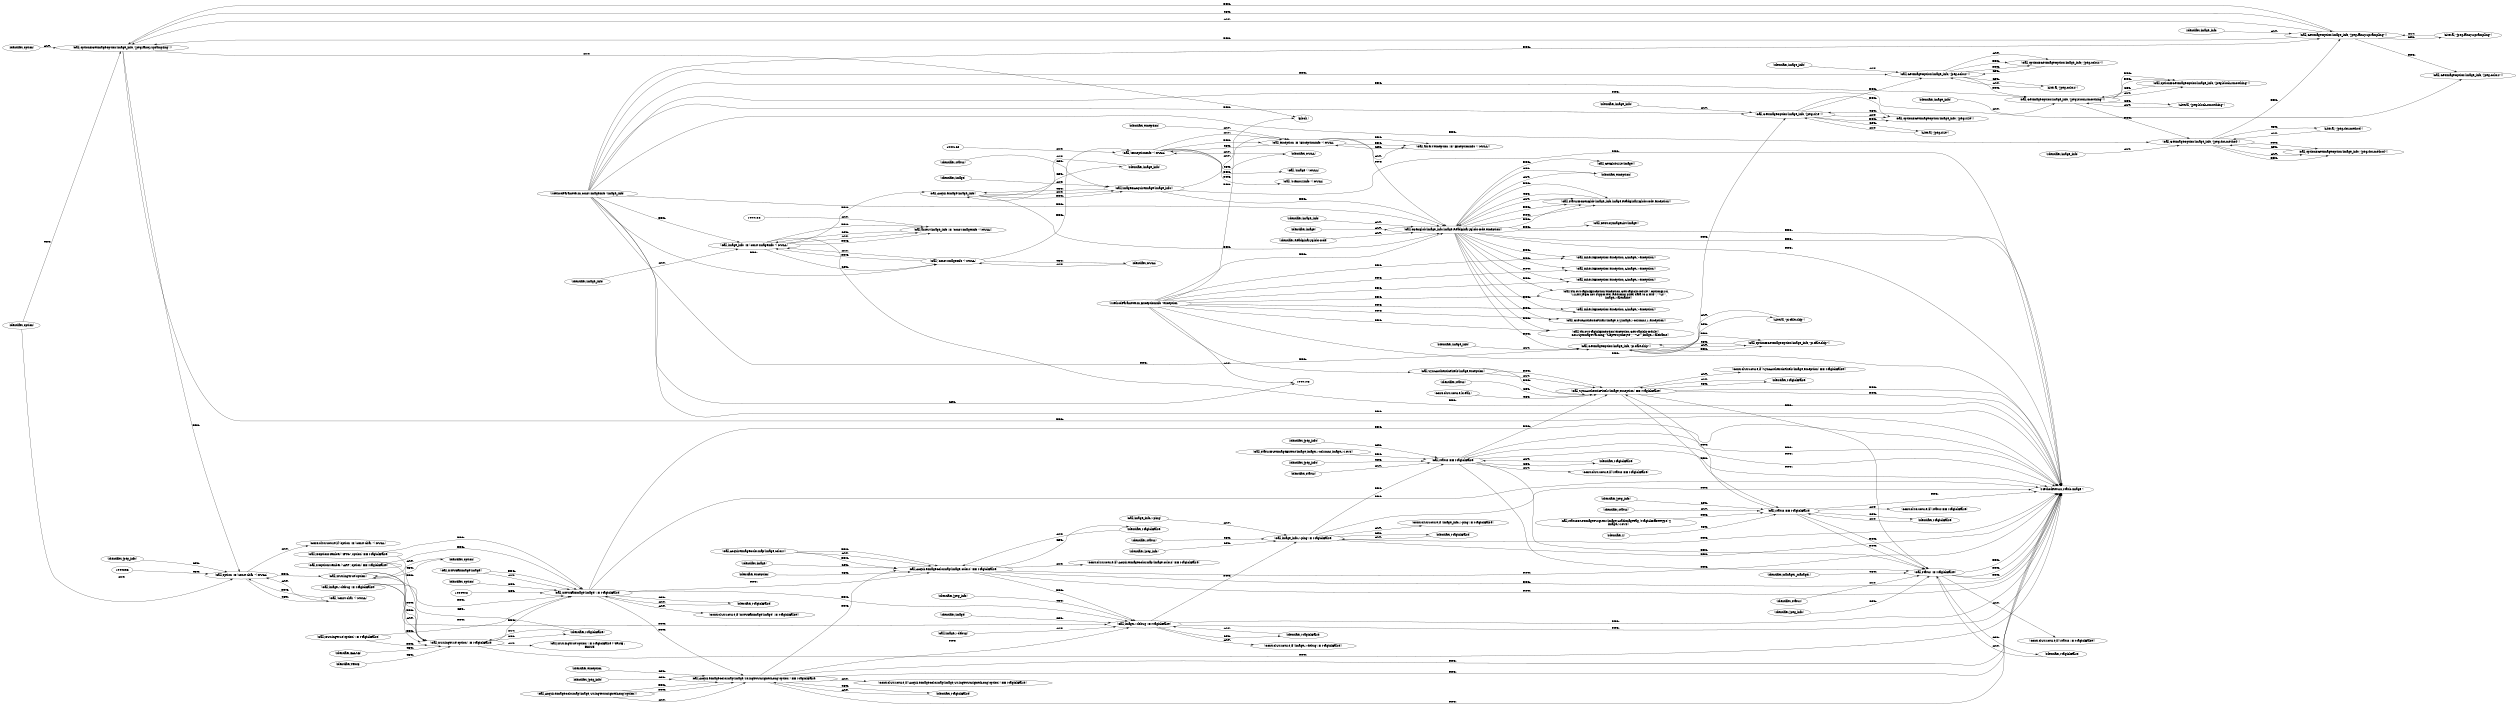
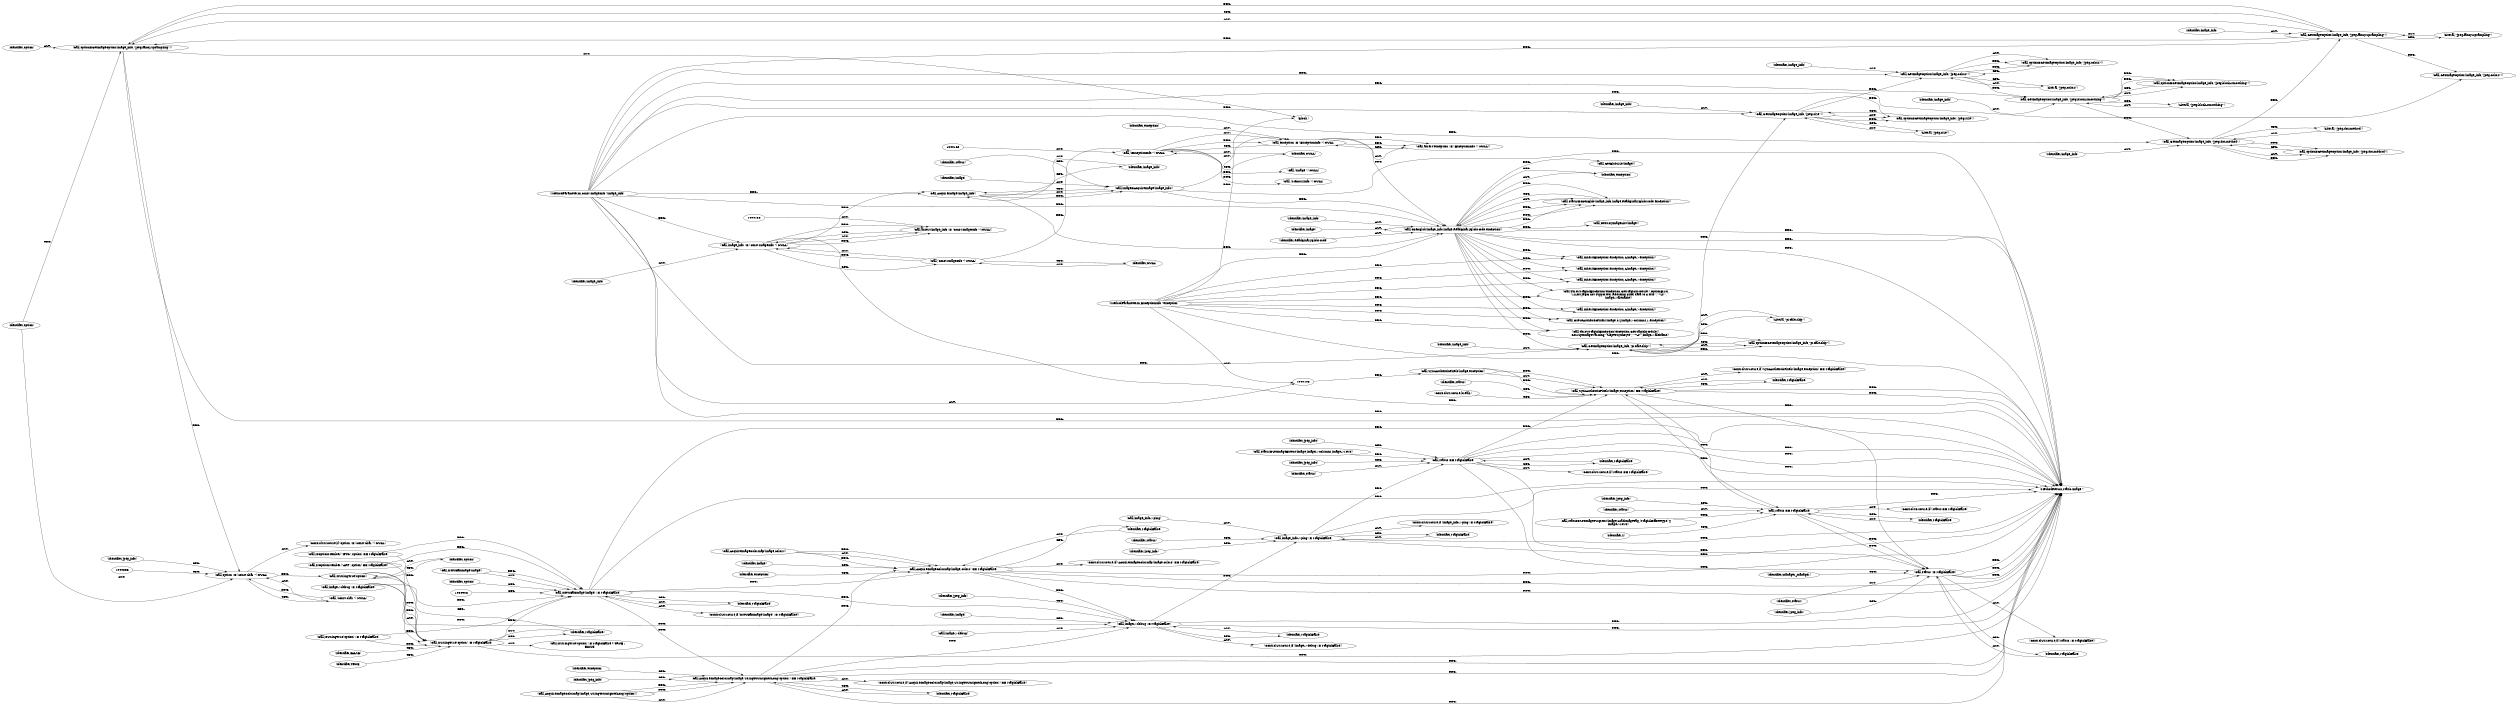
(753, 273) -> (778, 194)
(1270, 367) -> (1366, 378)
(953, 402) -> (953, 402)
